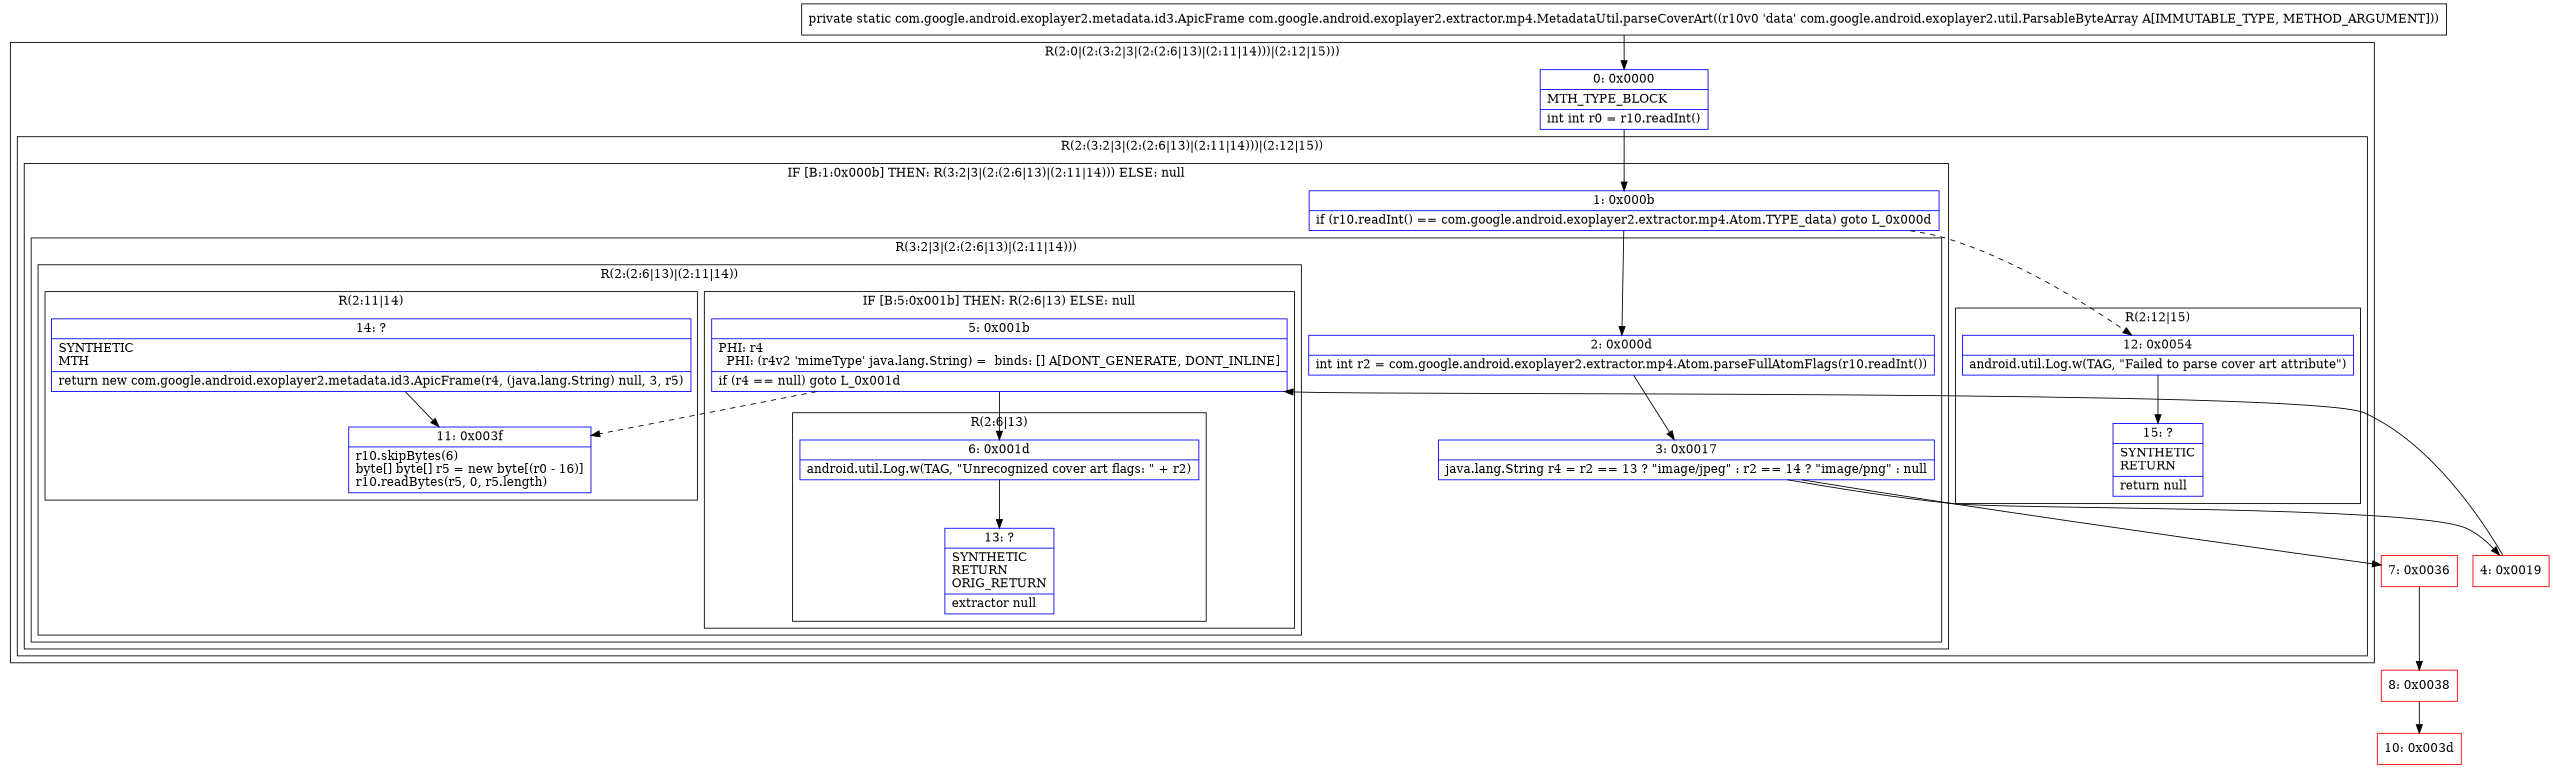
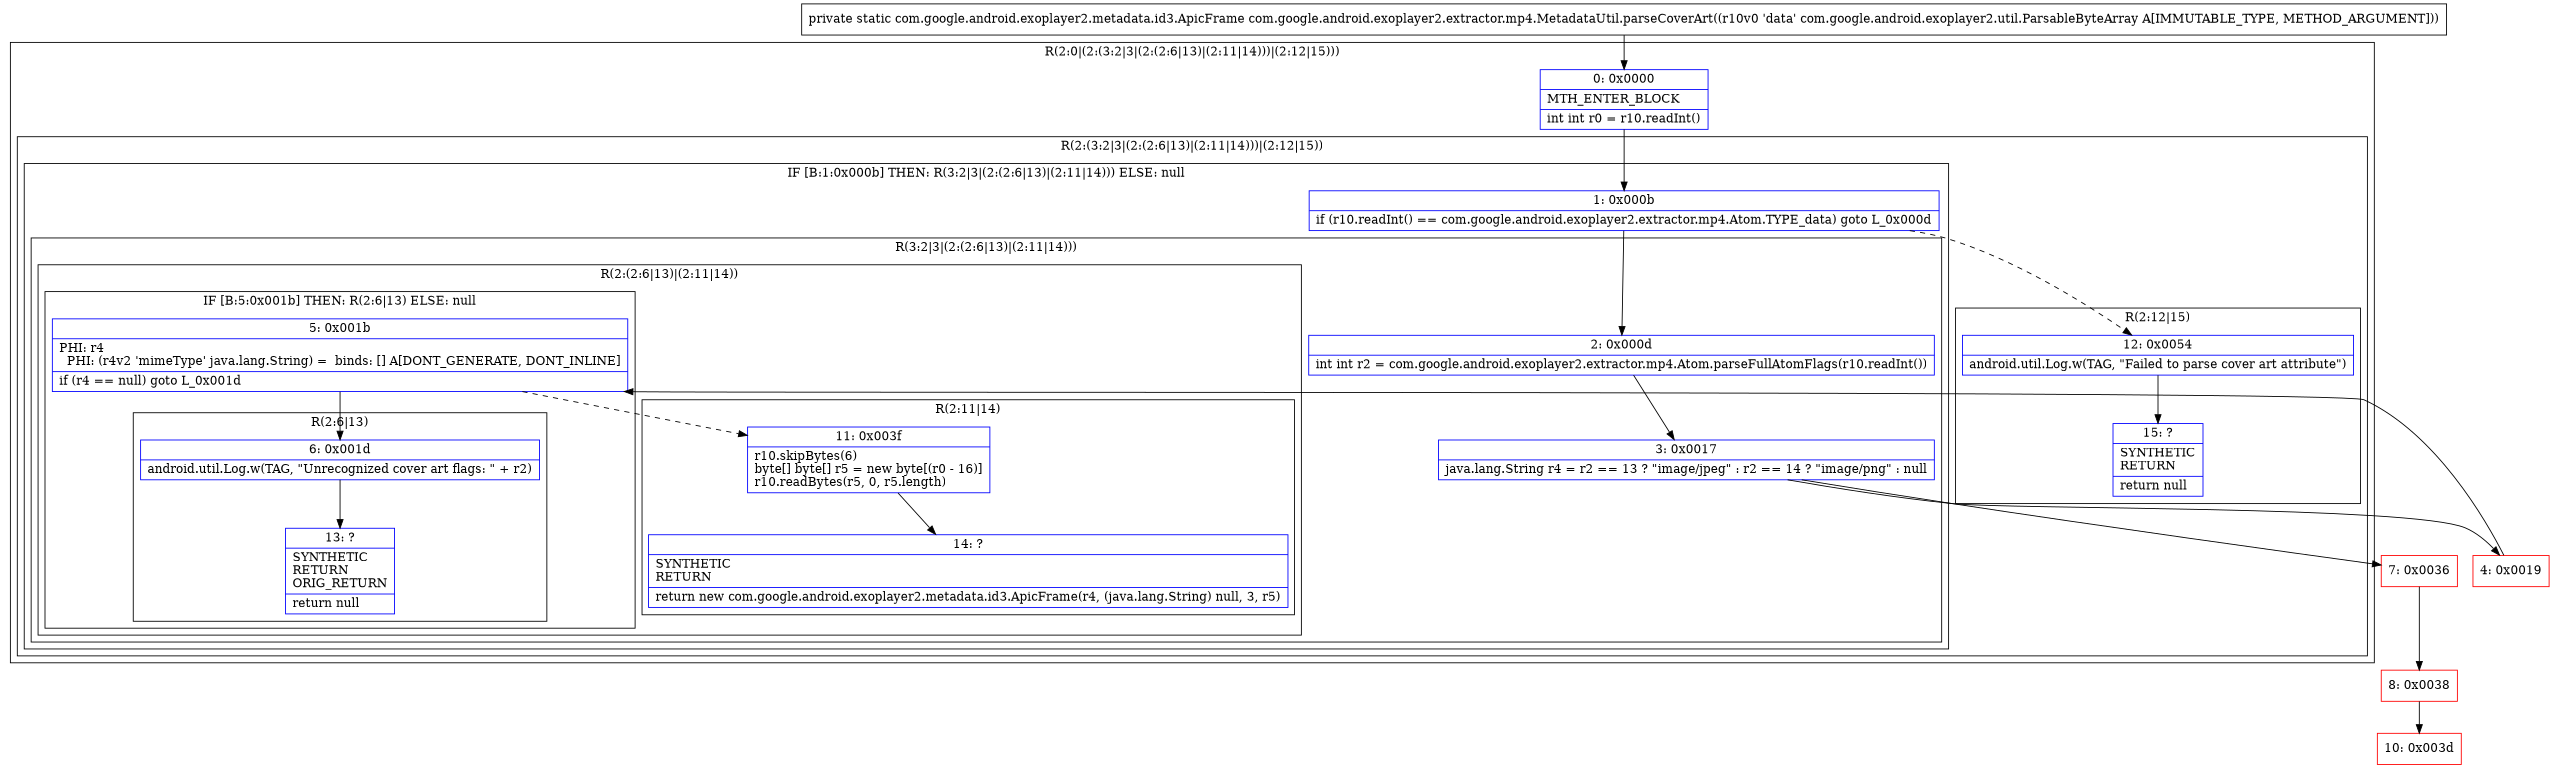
(1607, 99) -> (1614, 99)
(74, 361) -> (684, 577)
(419, 406) -> (914, 510)
(994, 604) -> (326, 604)
